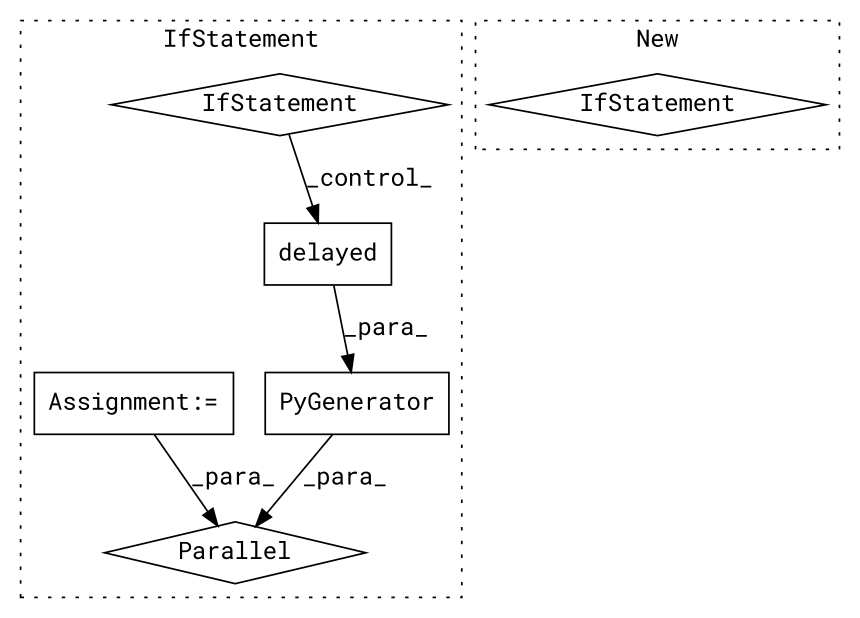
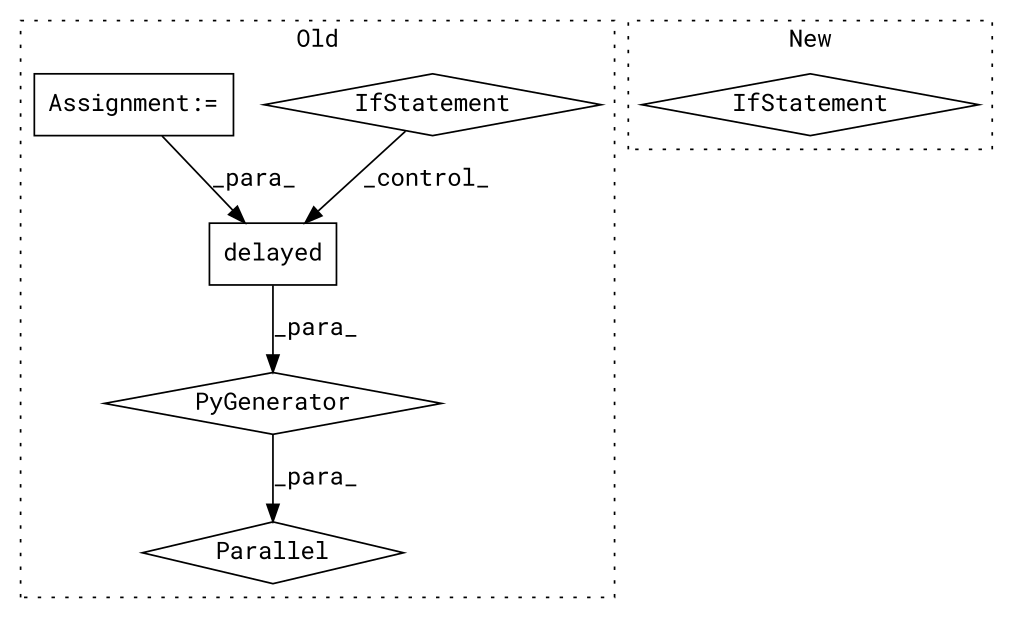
(241, 40) -> (318, 40)
(357, 403) -> (273, 403)
(181, 473) -> (197, 173)
